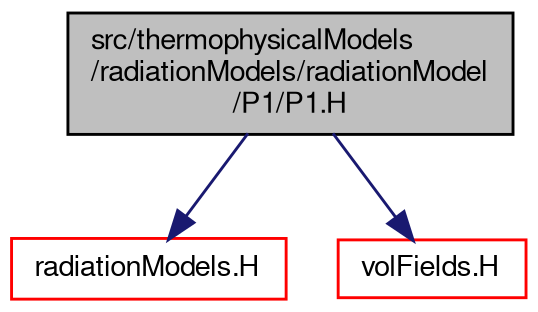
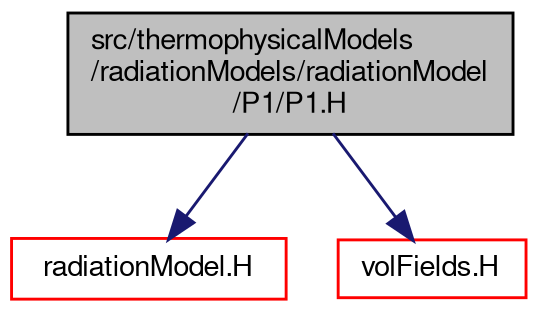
(149, 269) -> (149, 269)
